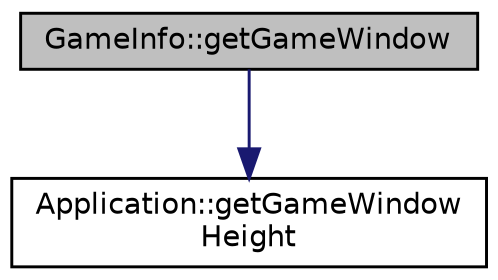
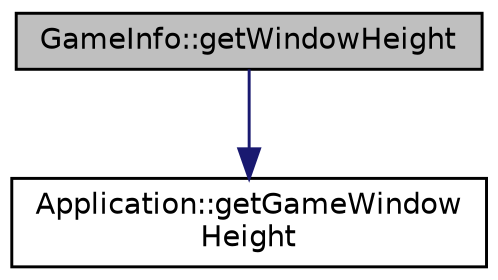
(249, 41) -> (249, 41)
